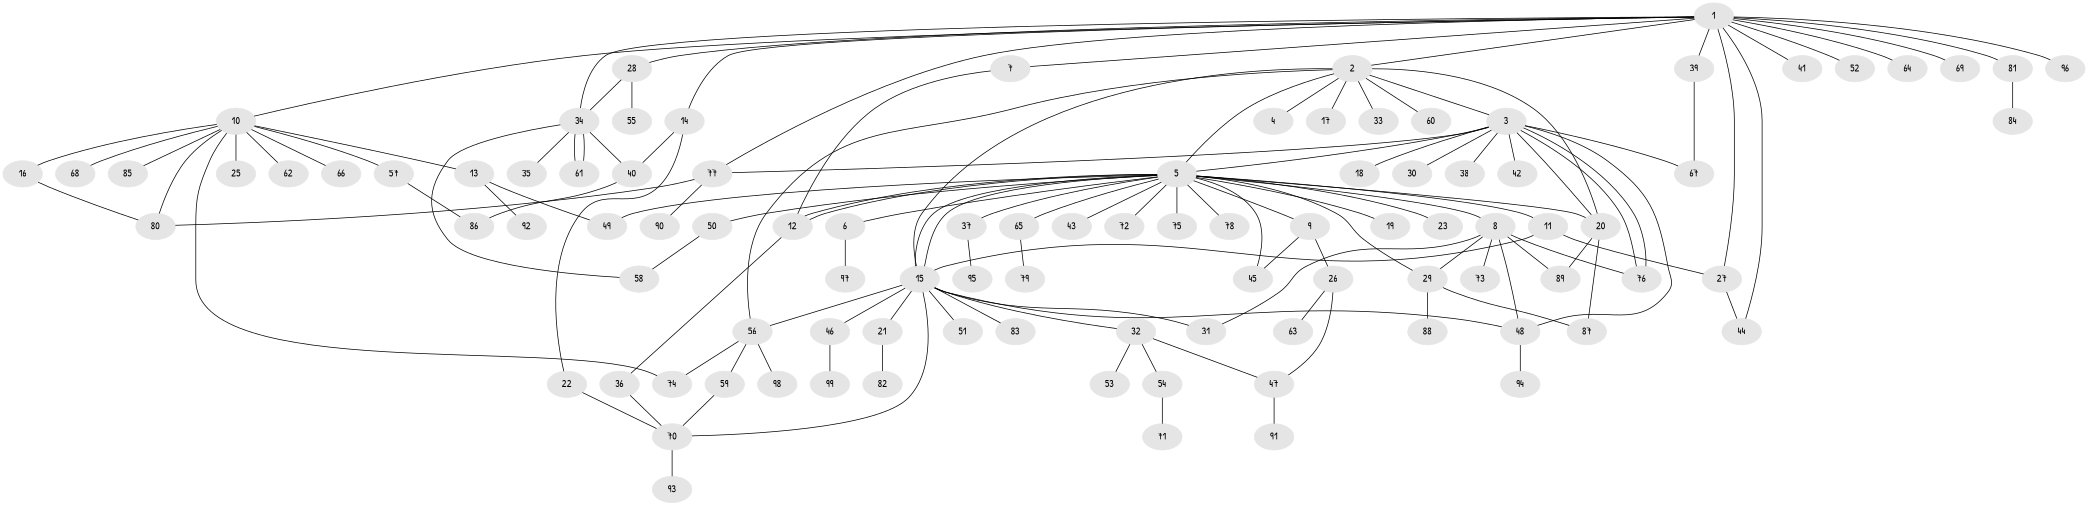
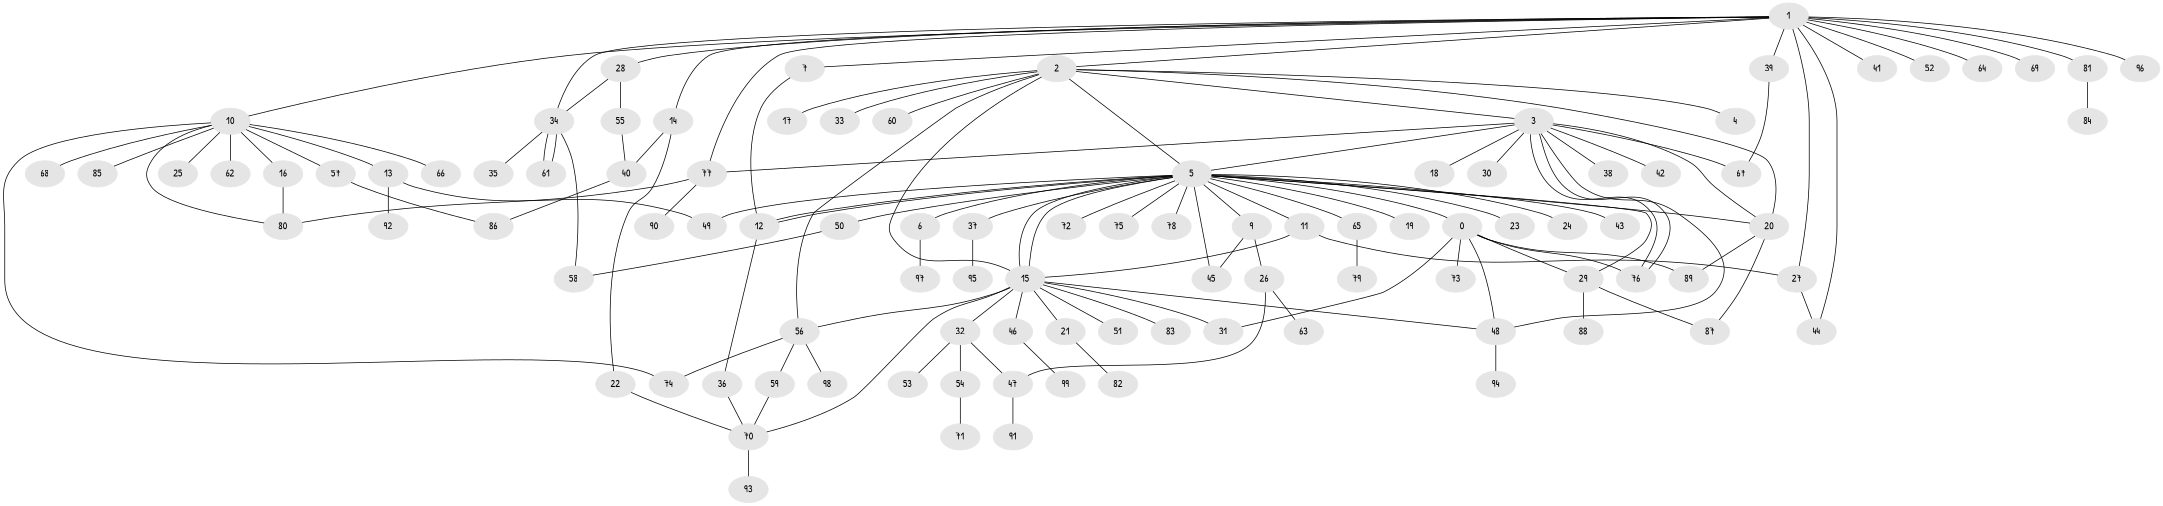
(606, 147) -> (624, 148)
(1495, 226) -> (1462, 226)
none -> (1567, 226)
